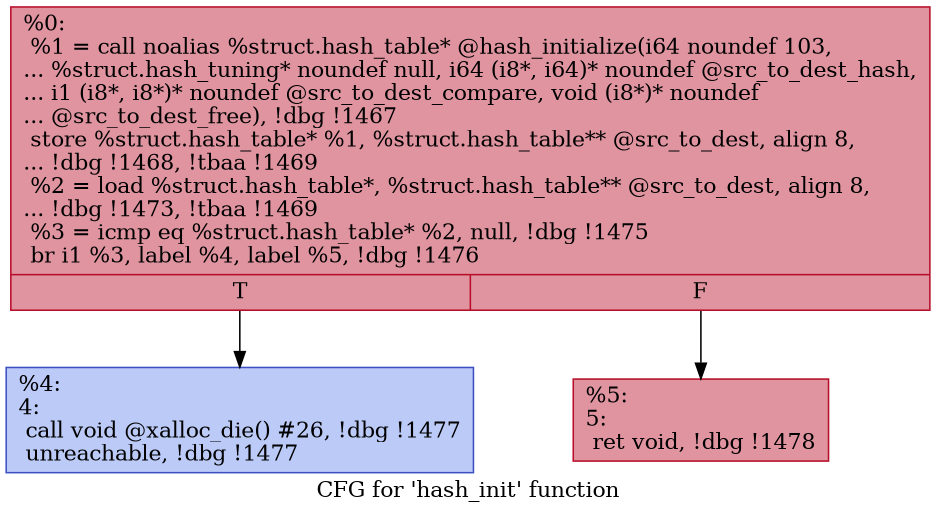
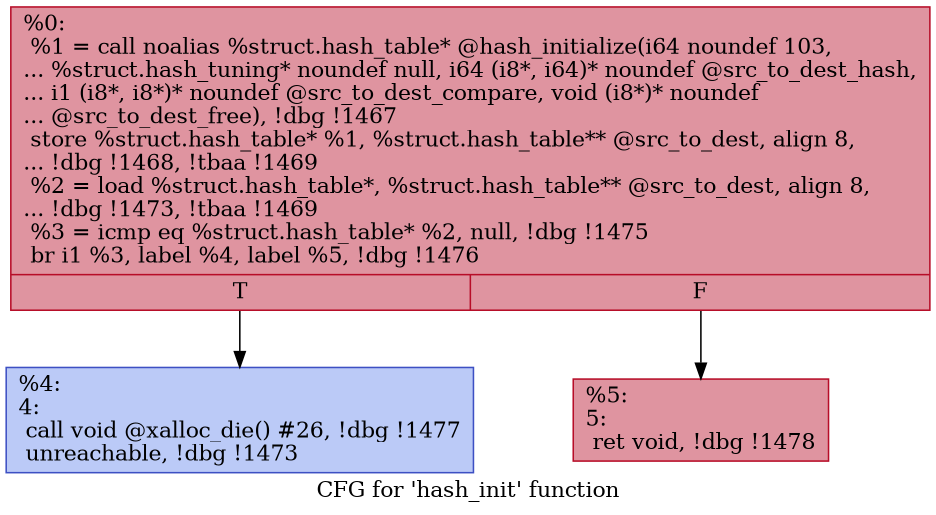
(159, 454) -> (159, 454)
